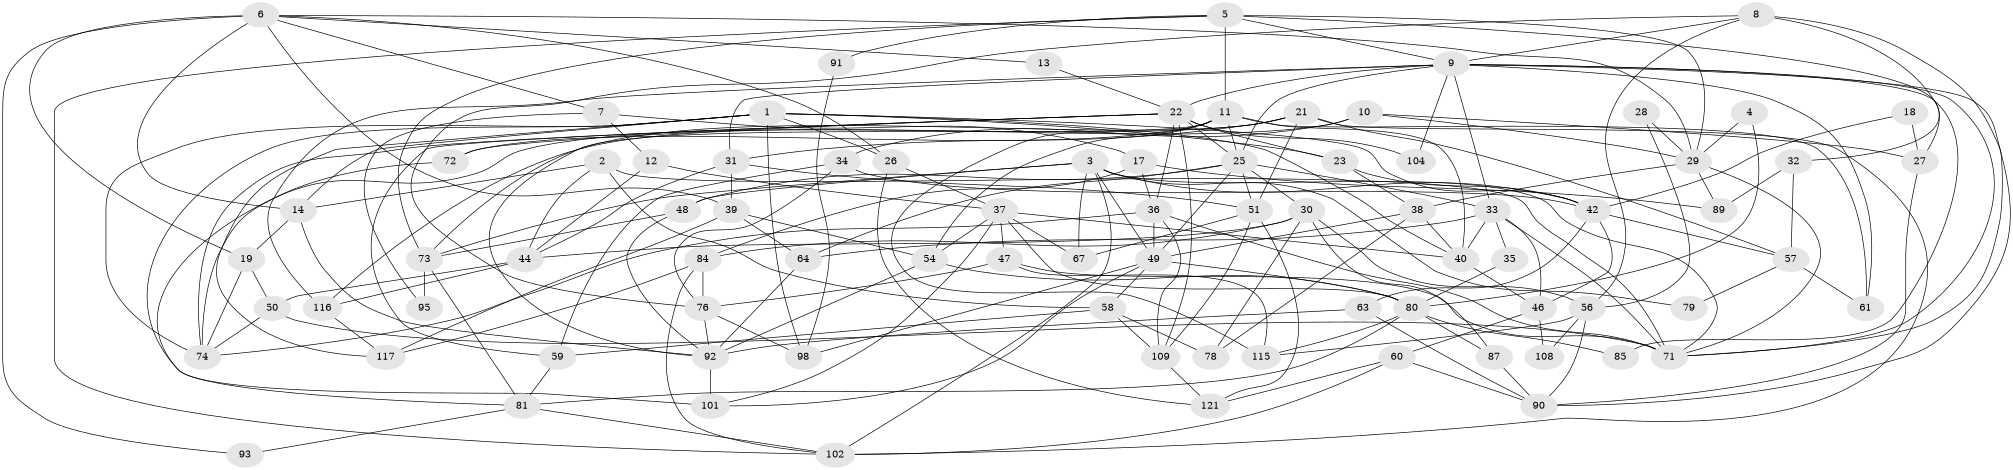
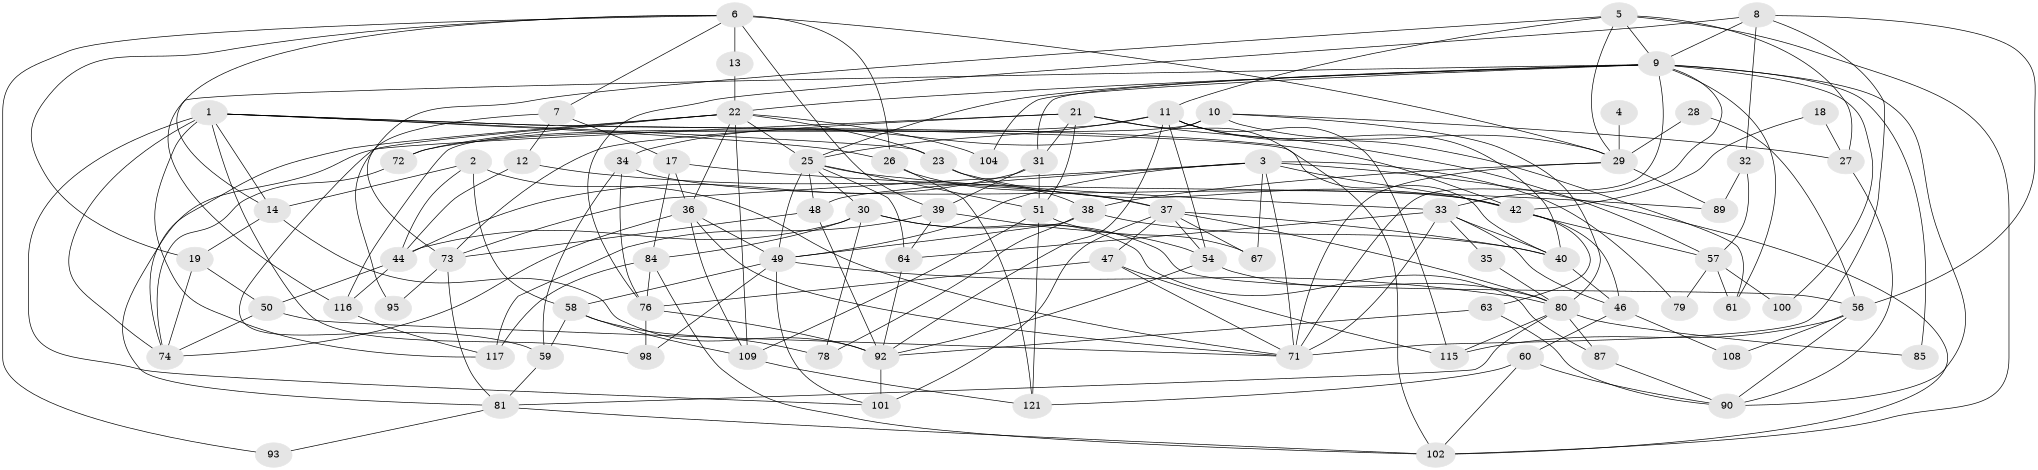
(837, 64) -> none
(1642, 269) -> (1481, 142)
none -> (1782, 308)
